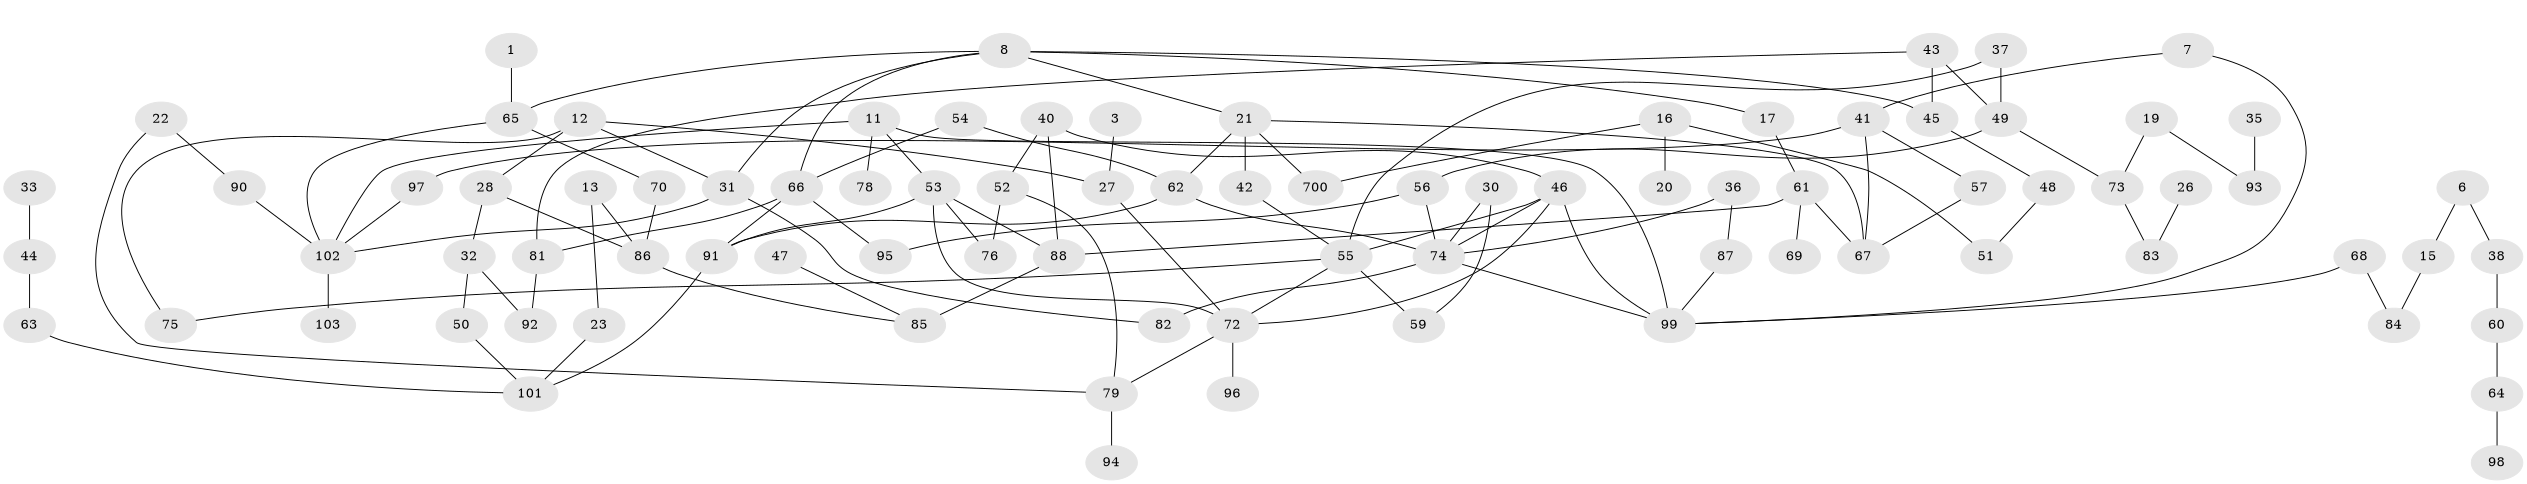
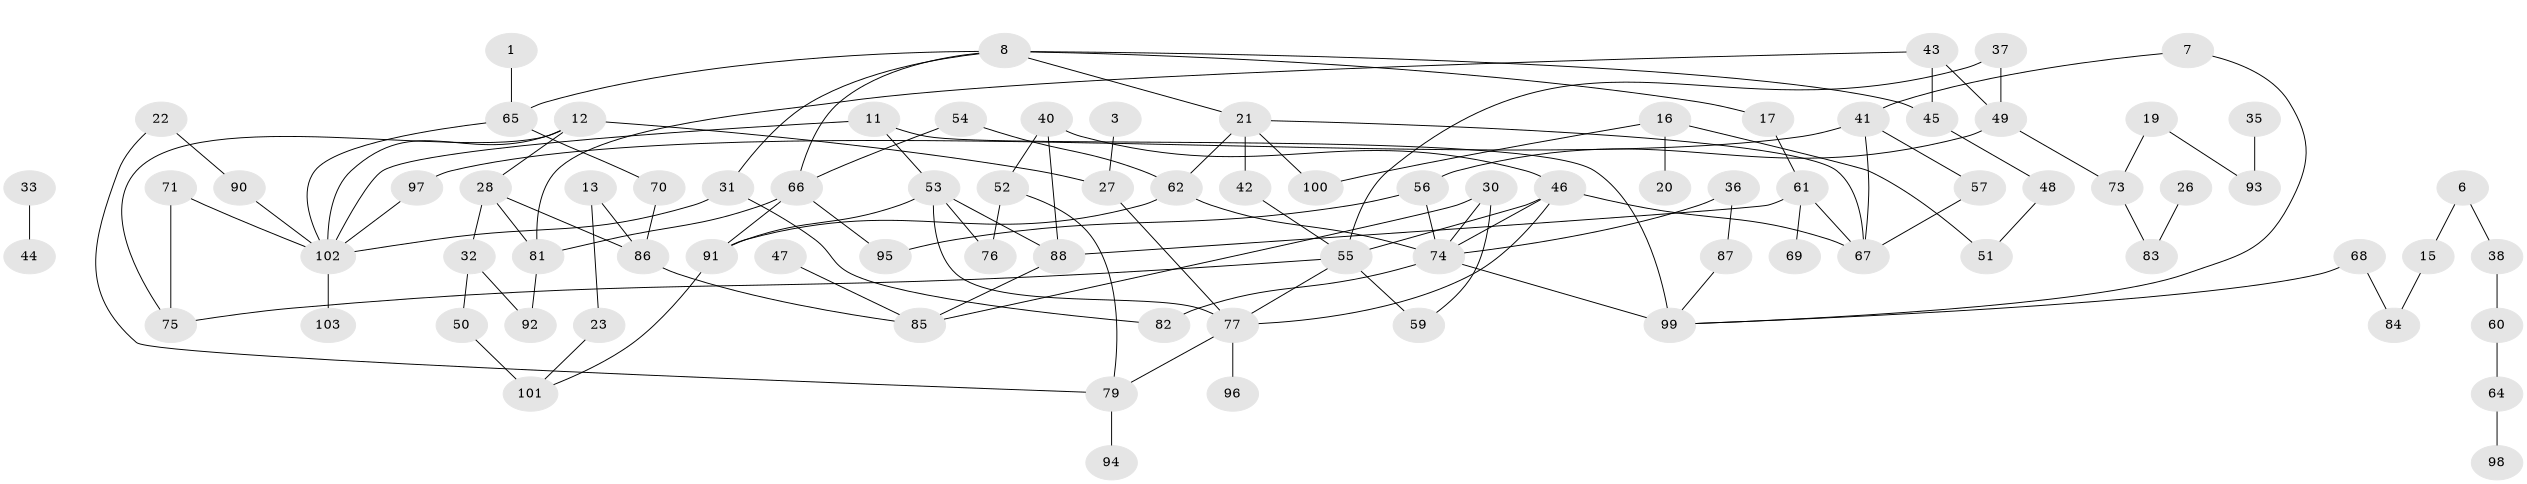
(655, 153) -> (387, 148)
none -> (171, 188)
(865, 188) -> none
(1316, 188) -> (1316, 188)
none -> (512, 222)
none -> (1222, 259)
(1595, 269) -> (1715, 217)
(30, 325) -> none
(1233, 325) -> (1233, 325)
